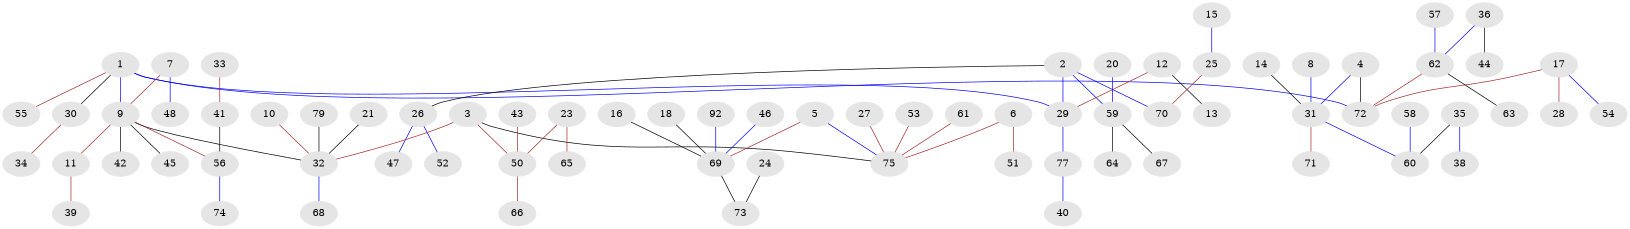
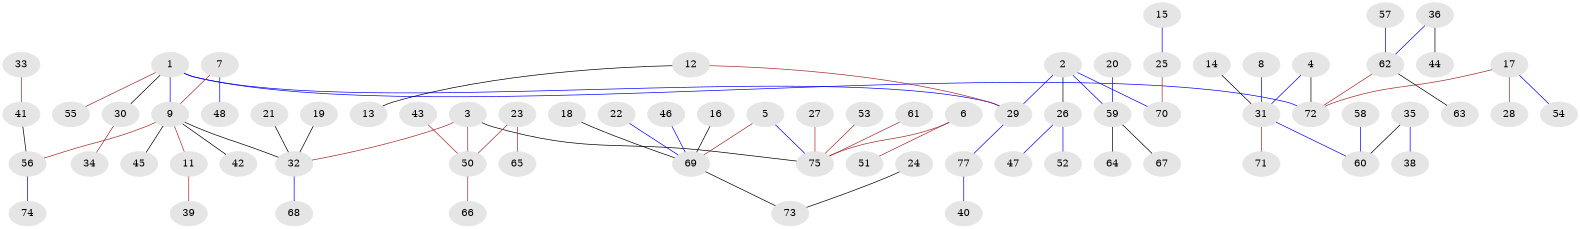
(269, 114) -> none
(319, 114) -> (319, 114)
(716, 114) -> (617, 114)
